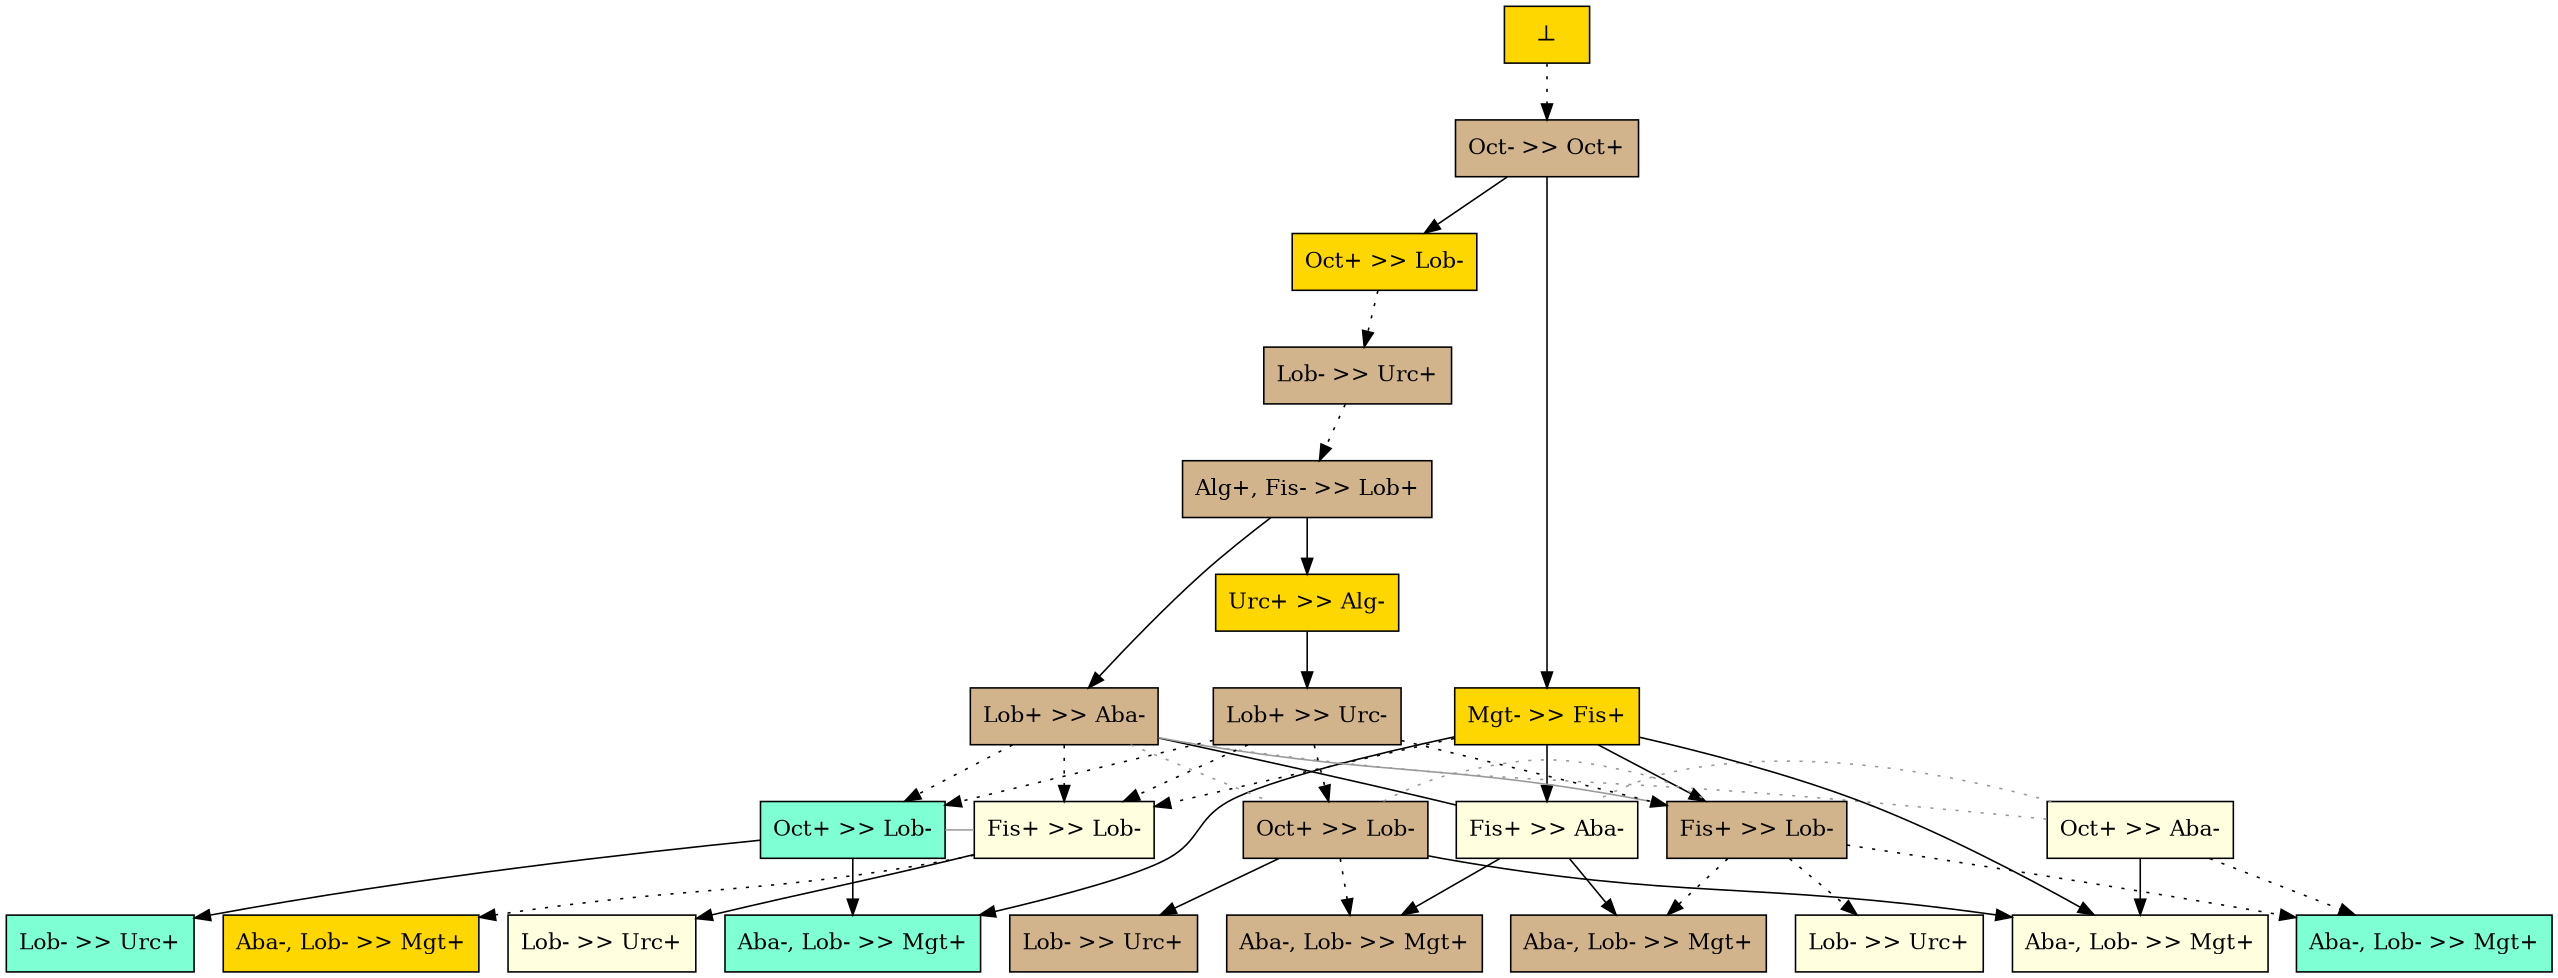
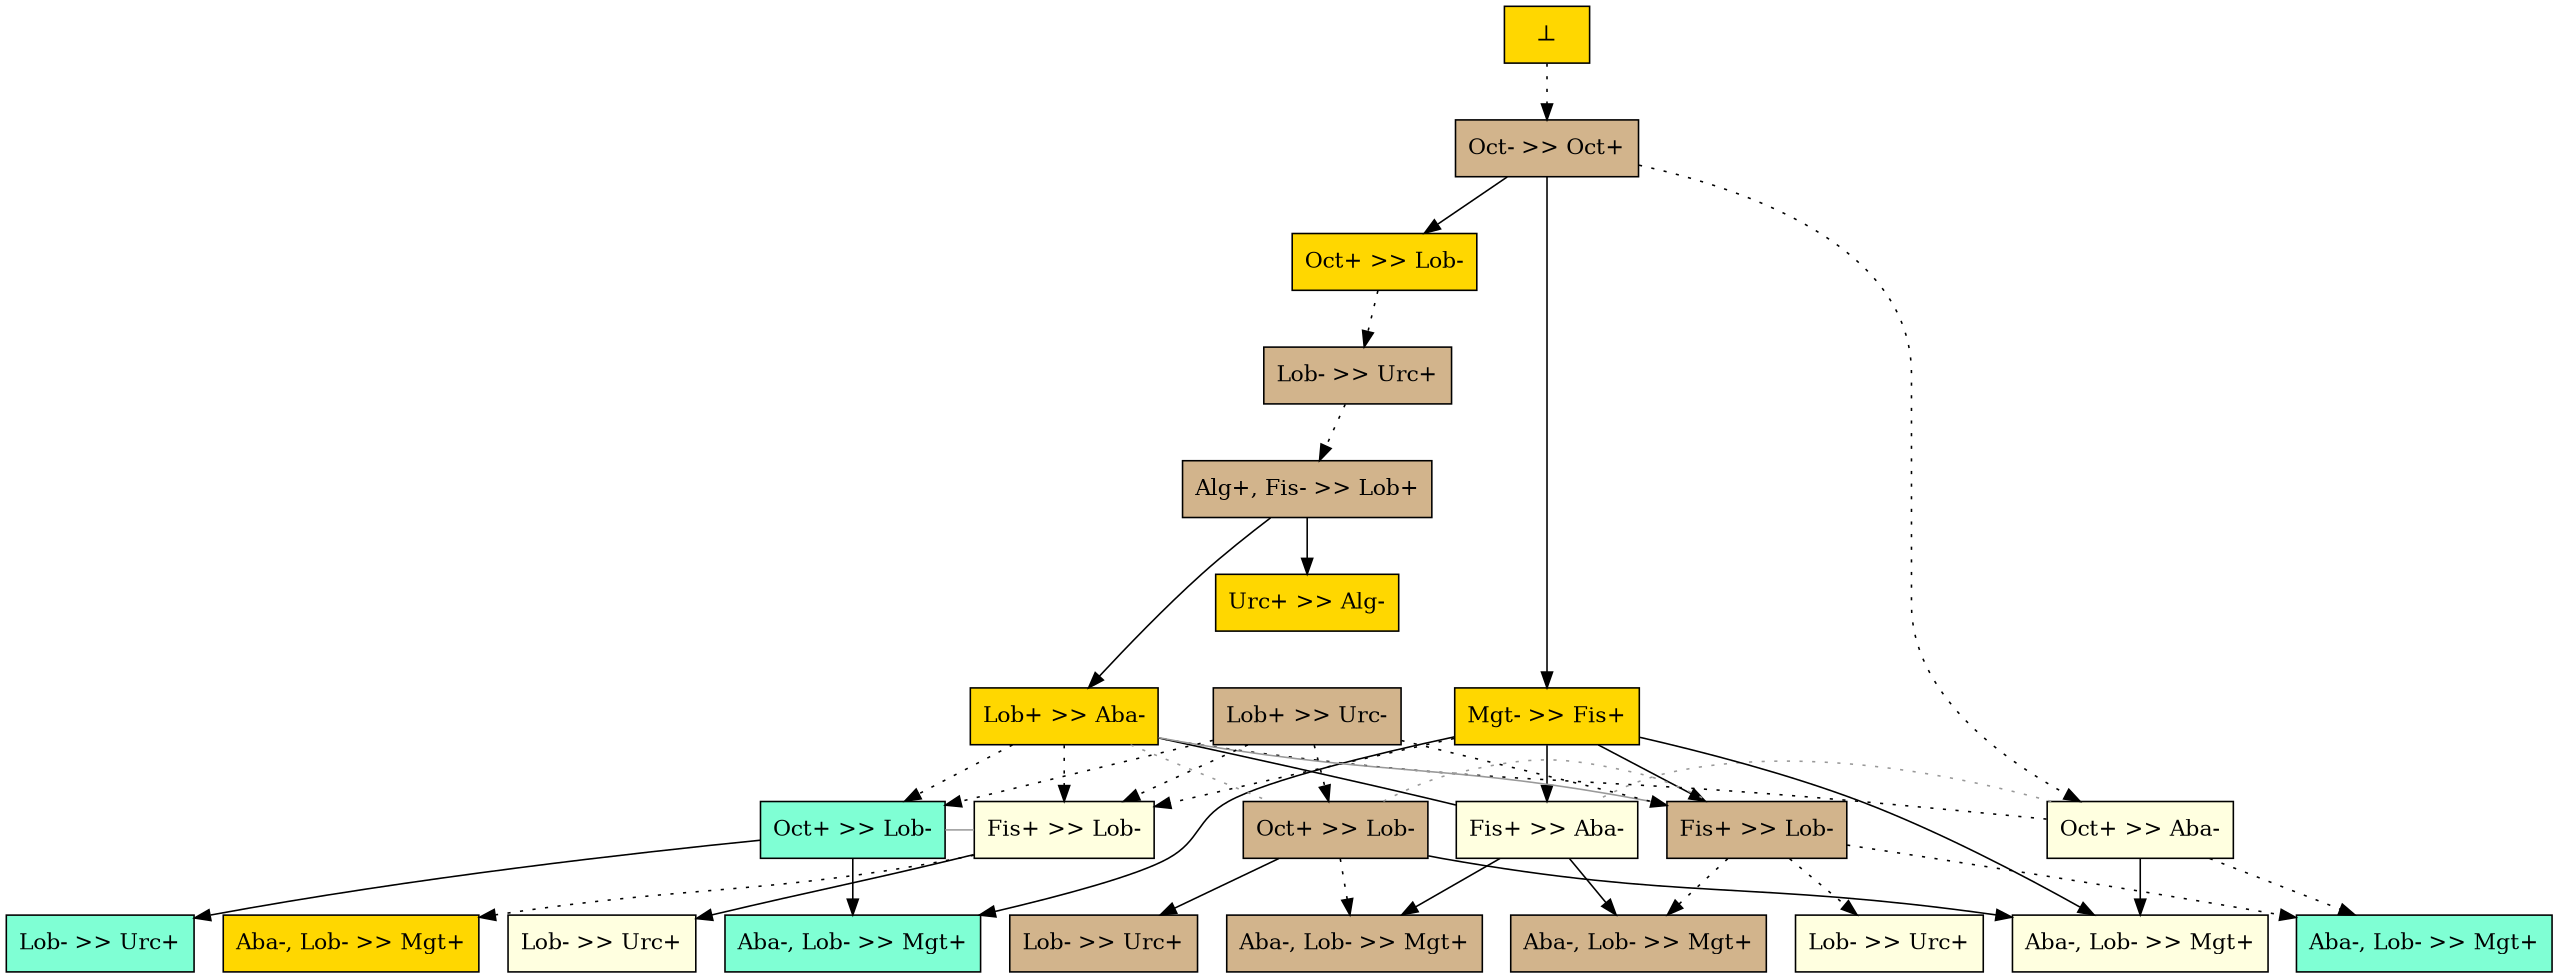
none -> (1911, 432)
(1307, 652) -> none
(1064, 716) -> (1064, 716)
(1713, 790) -> (1713, 790)
